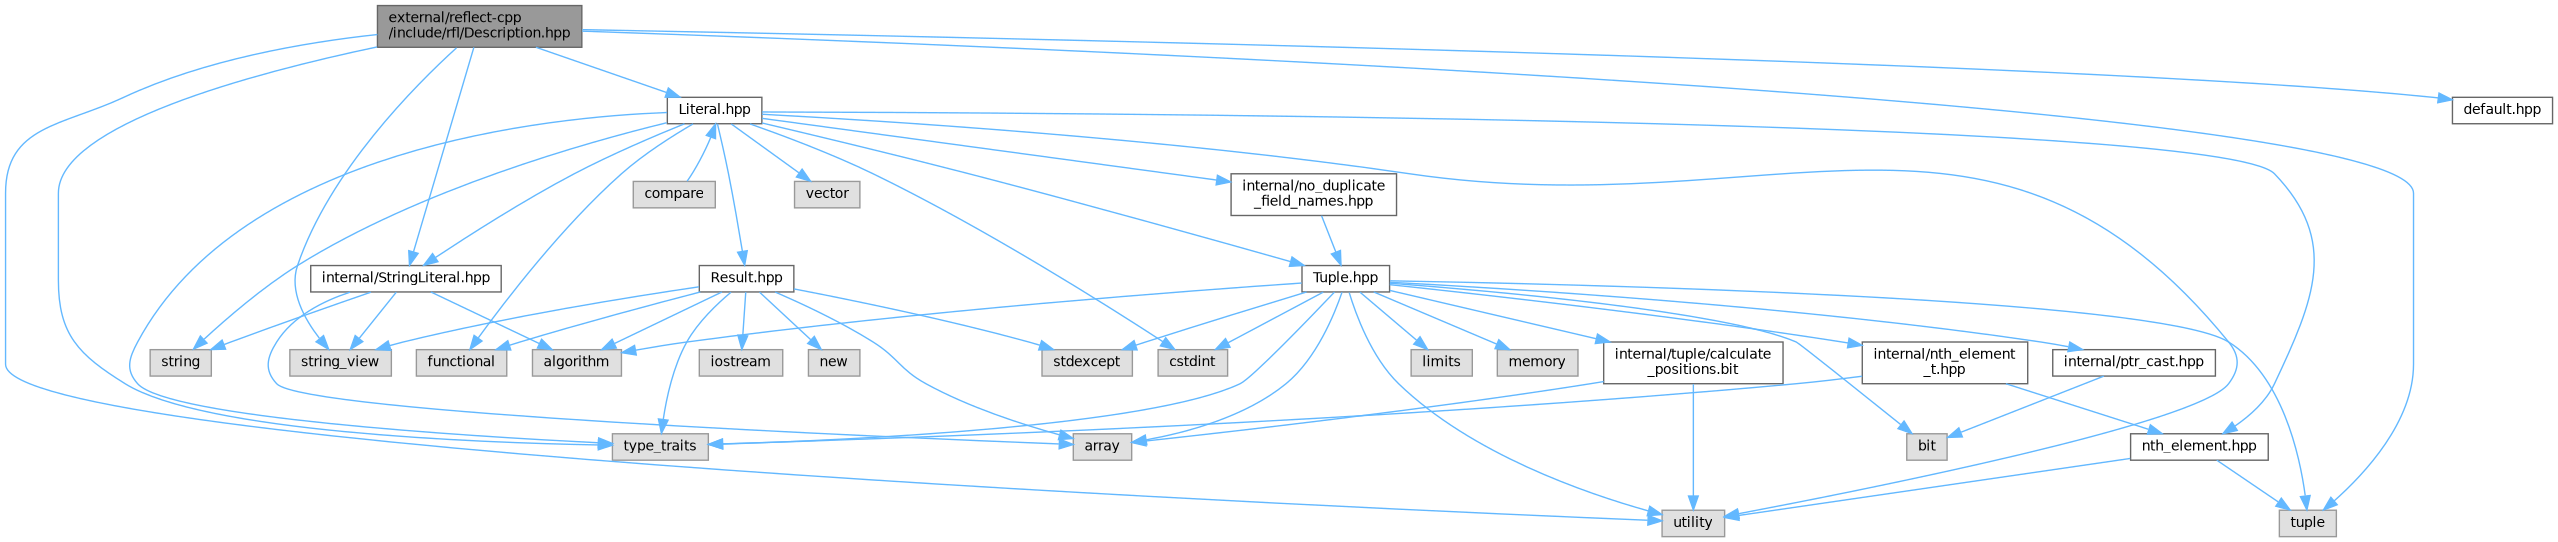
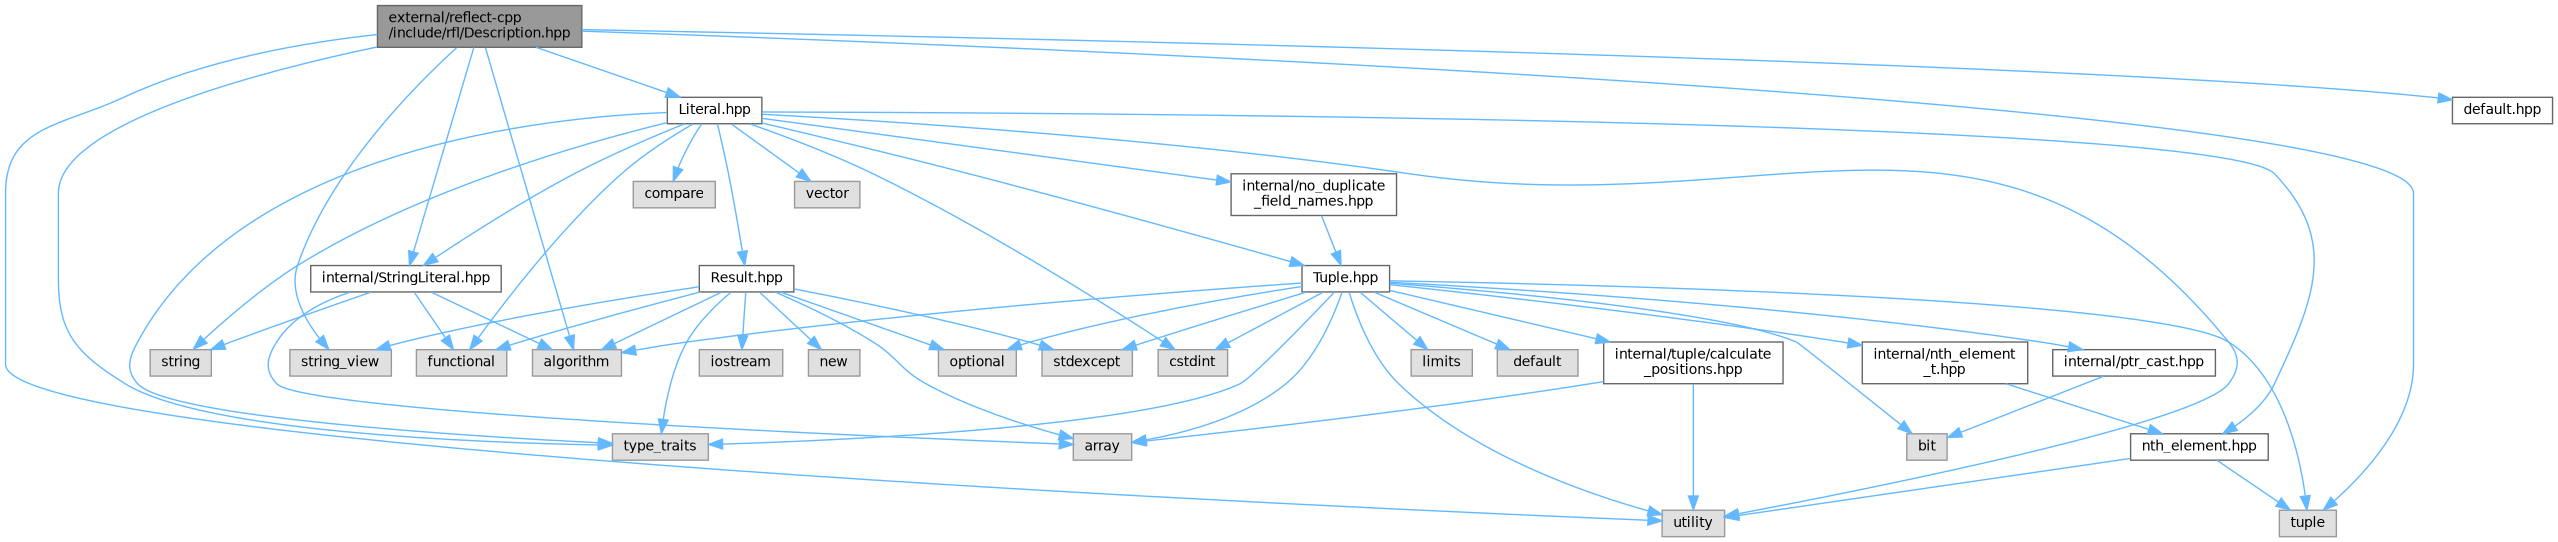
(700, 160) -> (689, 145)
none -> (525, 185)
(378, 315) -> (430, 315)
none -> (977, 363)
(1538, 363) -> (1538, 363)
(1693, 363) -> (1693, 363)
(1151, 427) -> none
